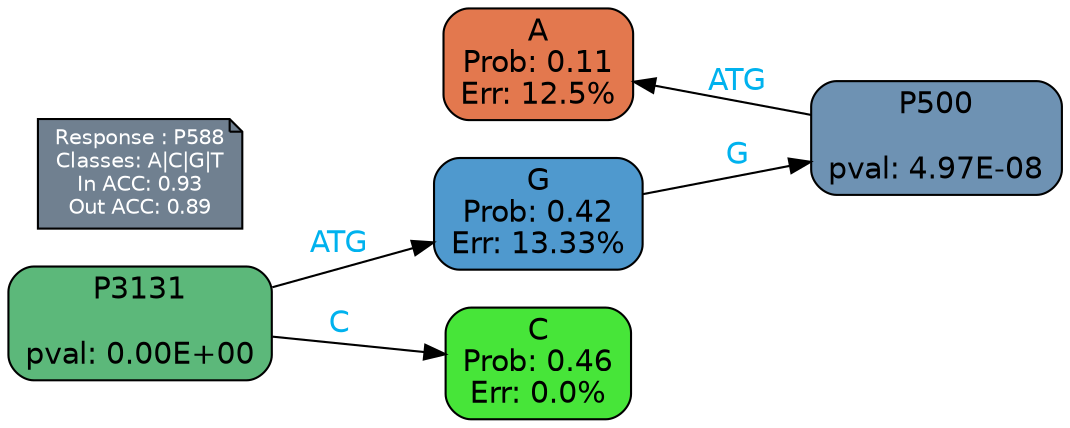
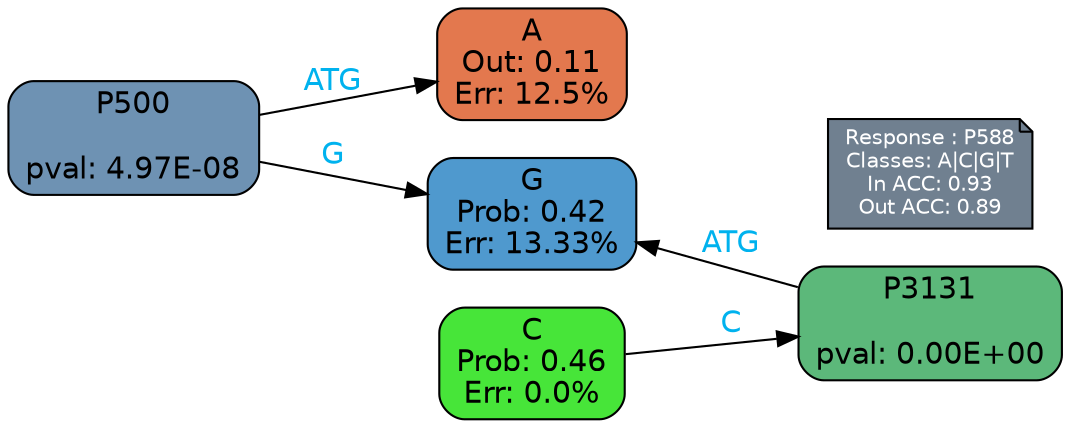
(538, 64) -> (532, 64)
(716, 180) -> (333, 176)
(348, 344) -> (701, 346)
